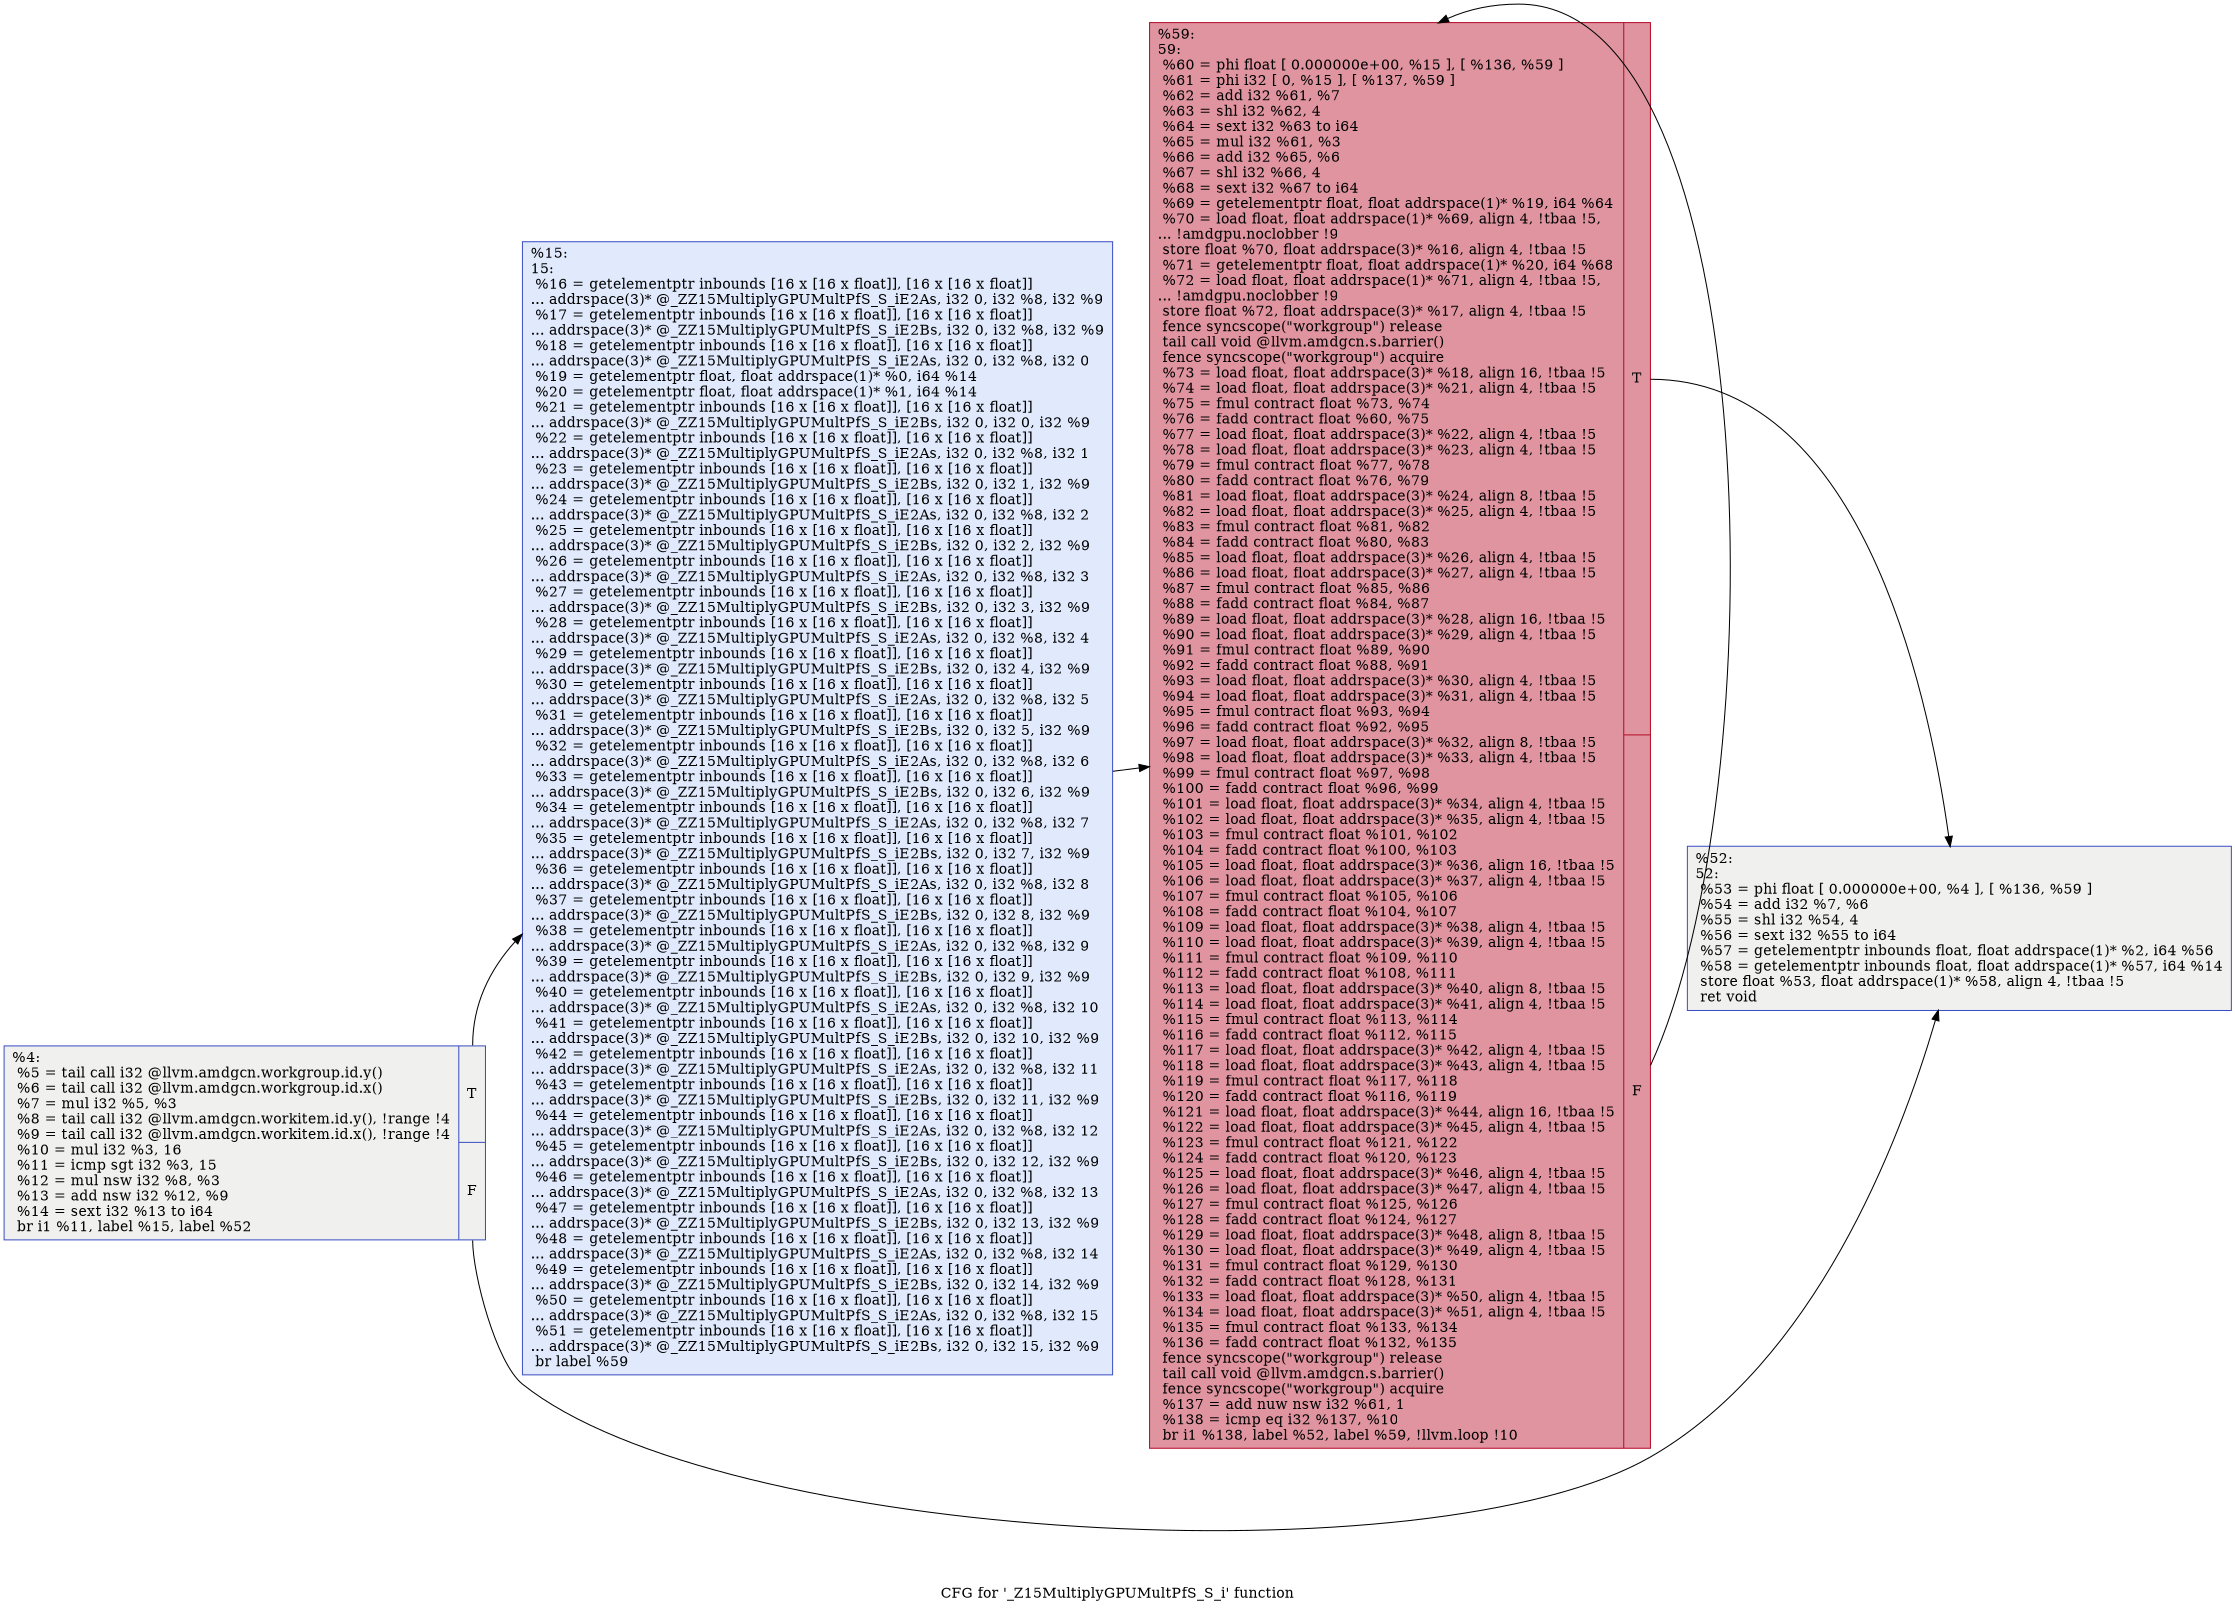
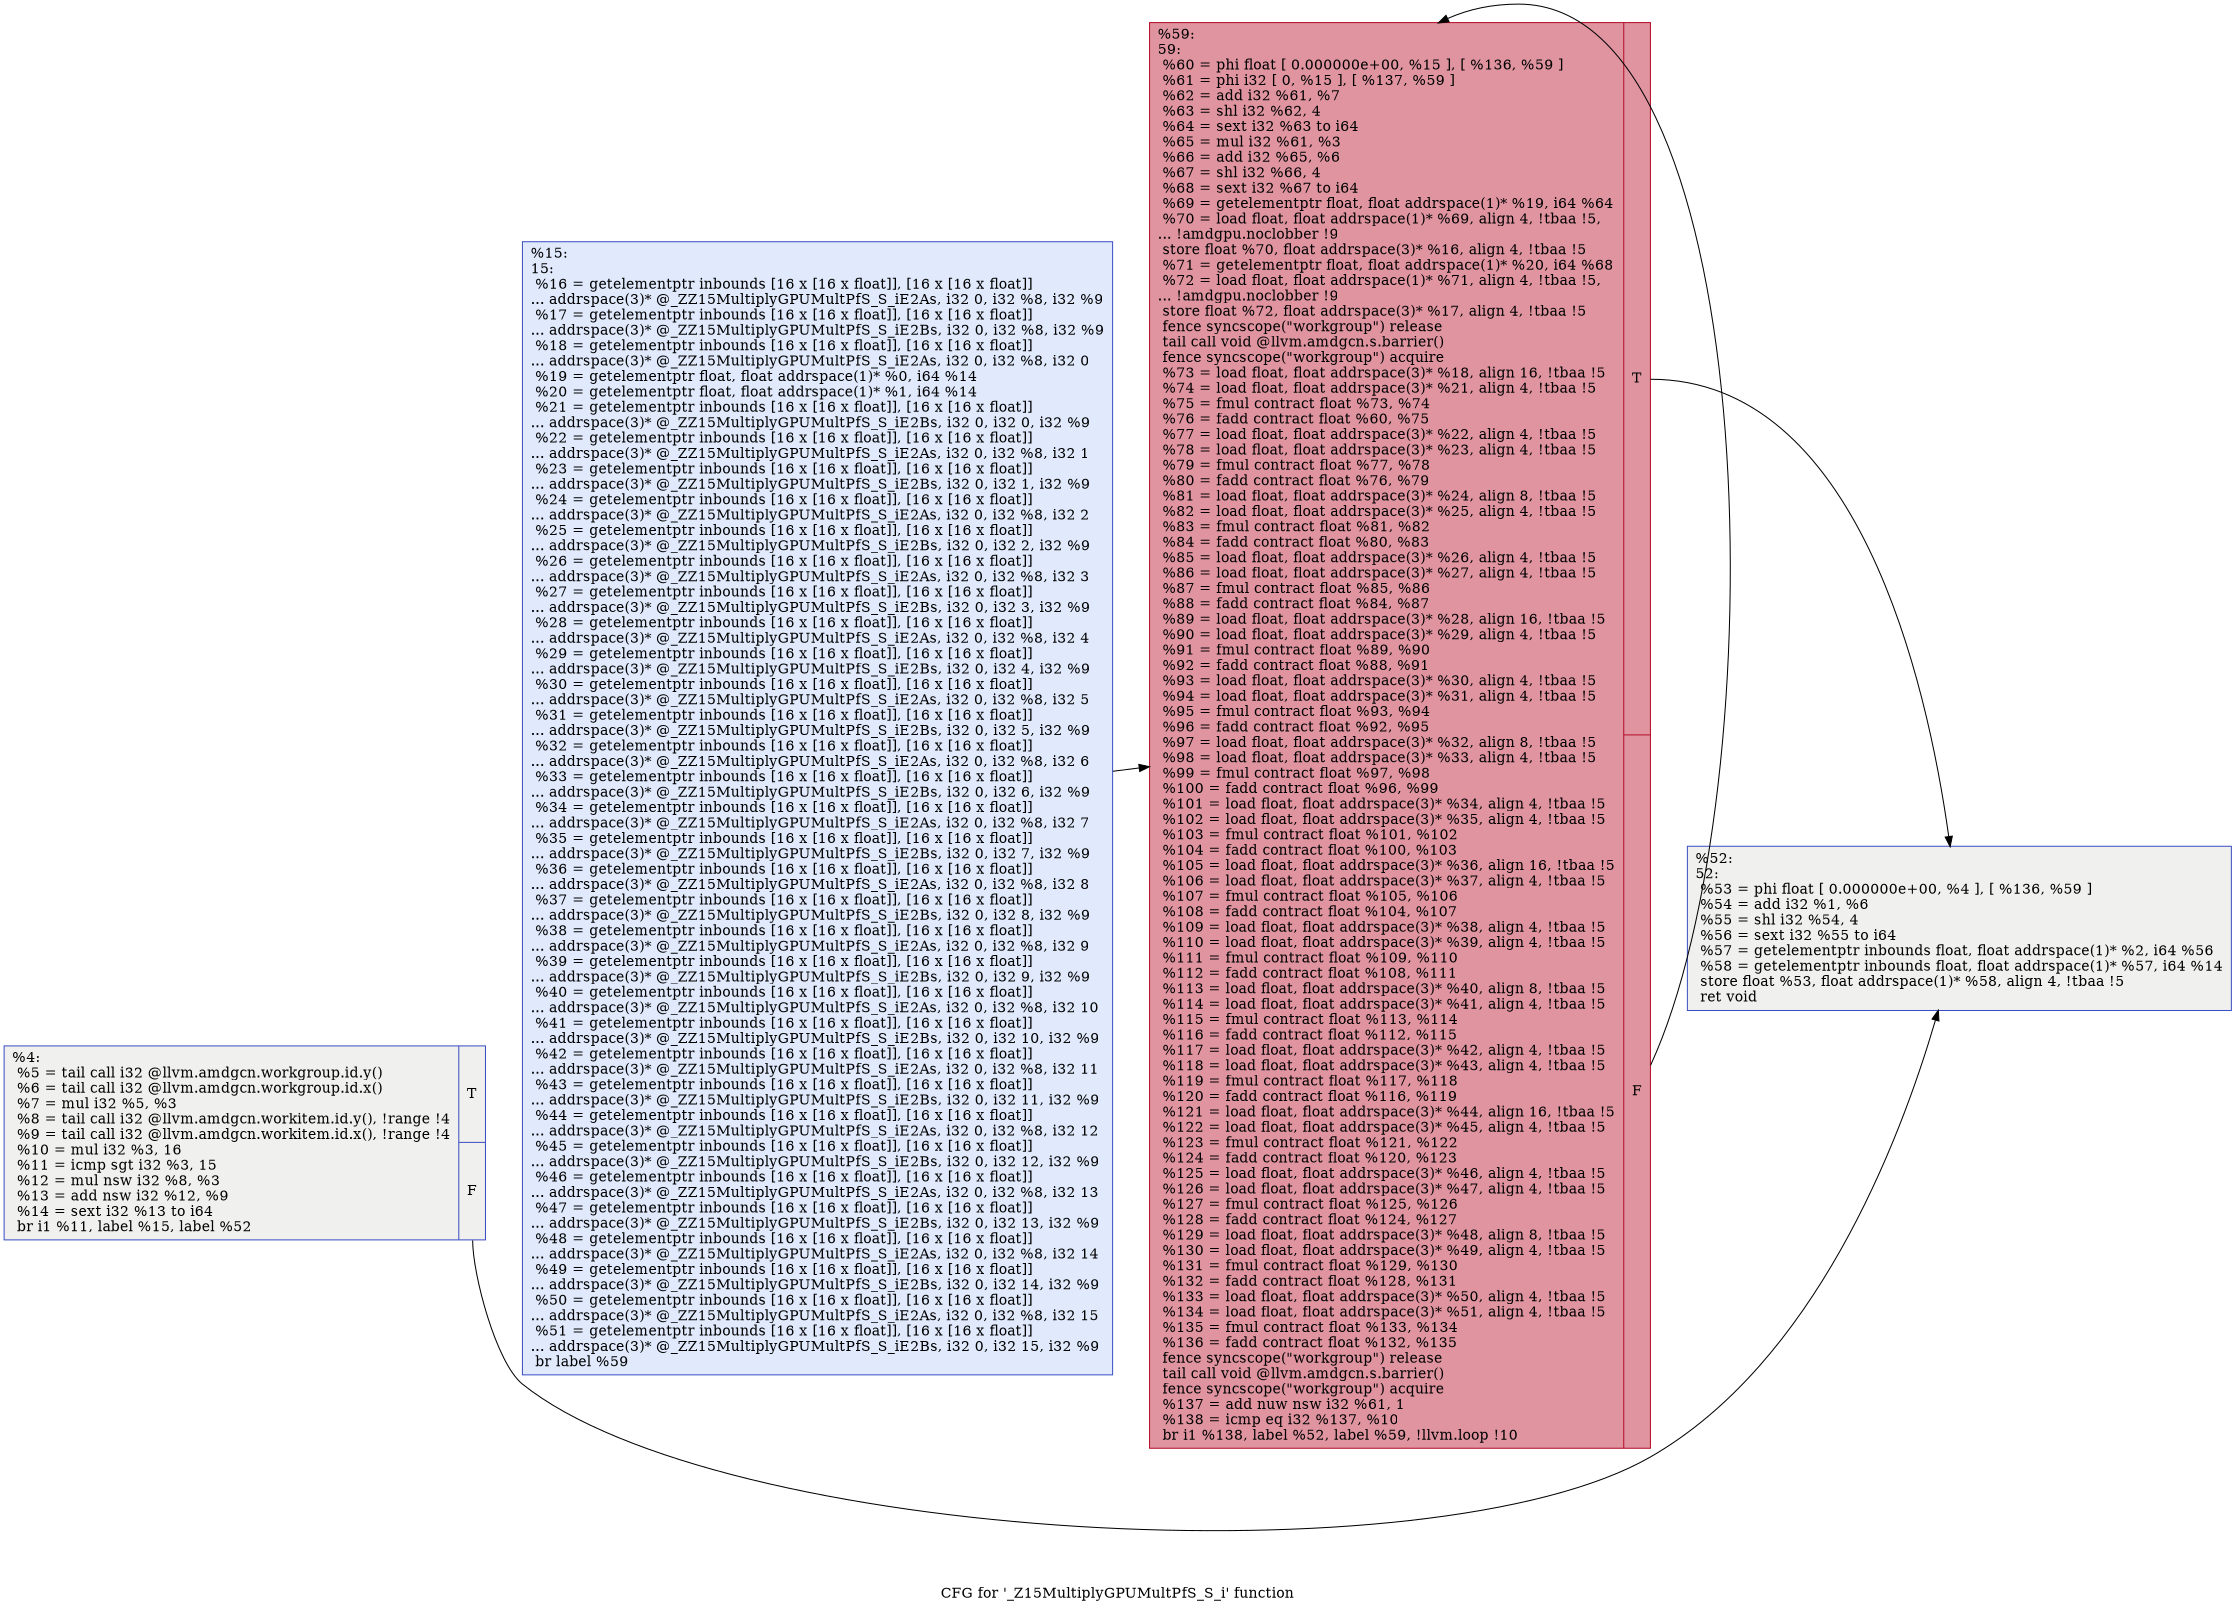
(1782, 905) -> (1782, 905)
(484, 990) -> none
